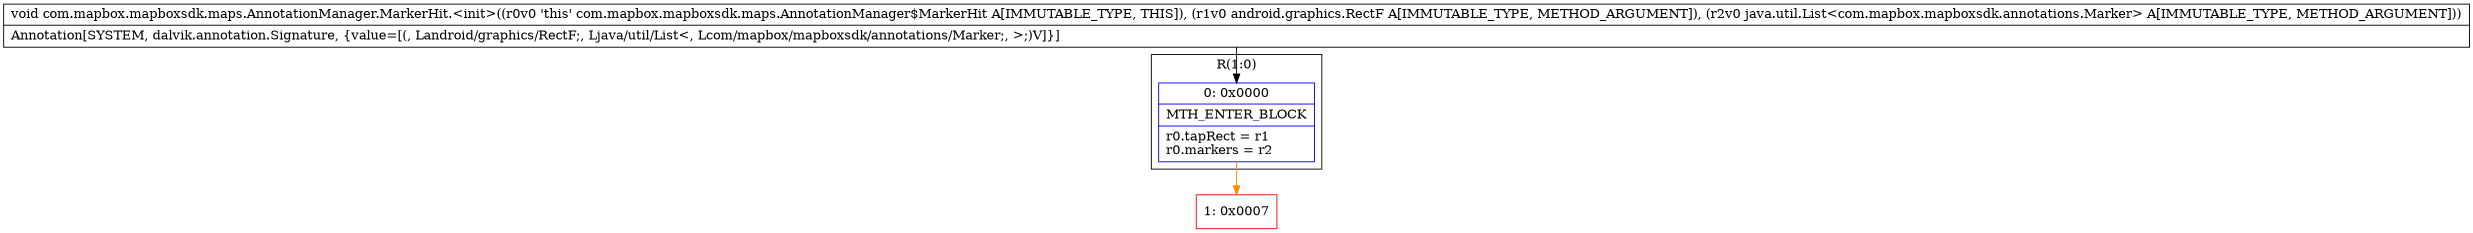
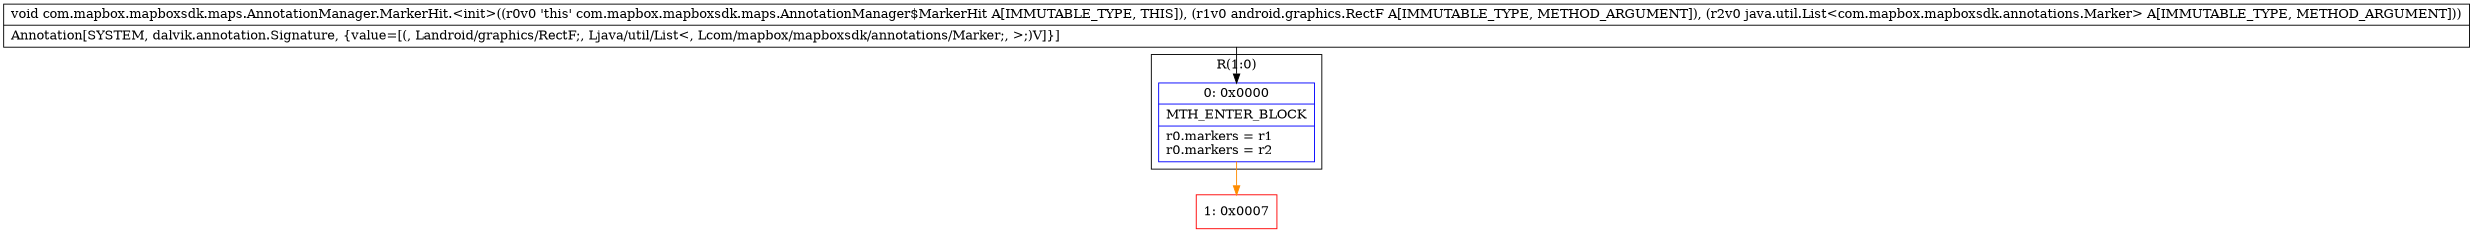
(1218, 137) -> (1220, 137)
